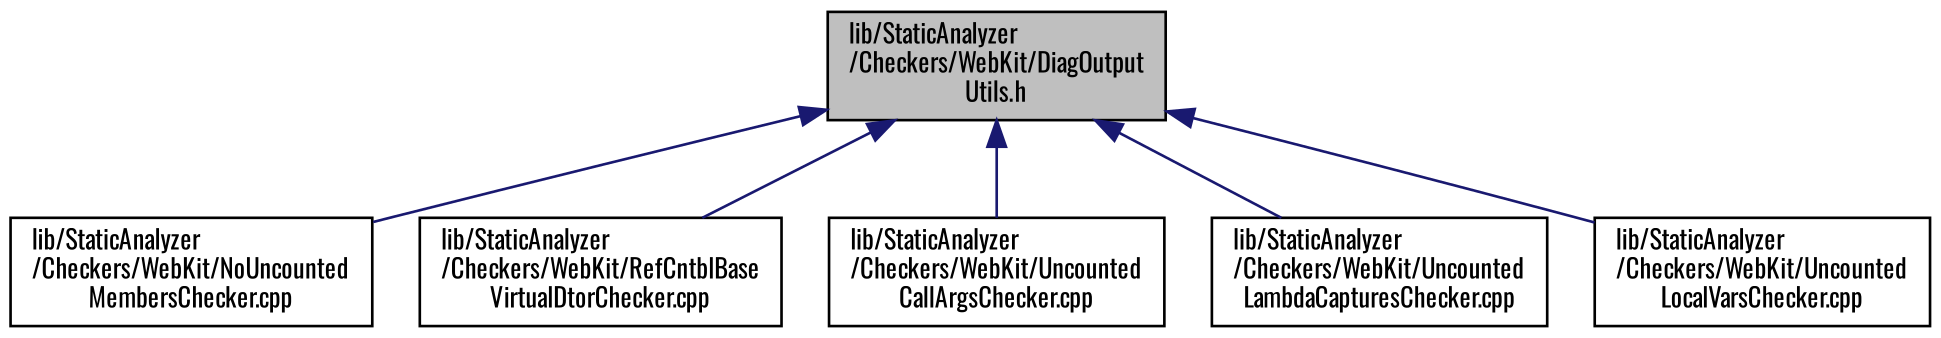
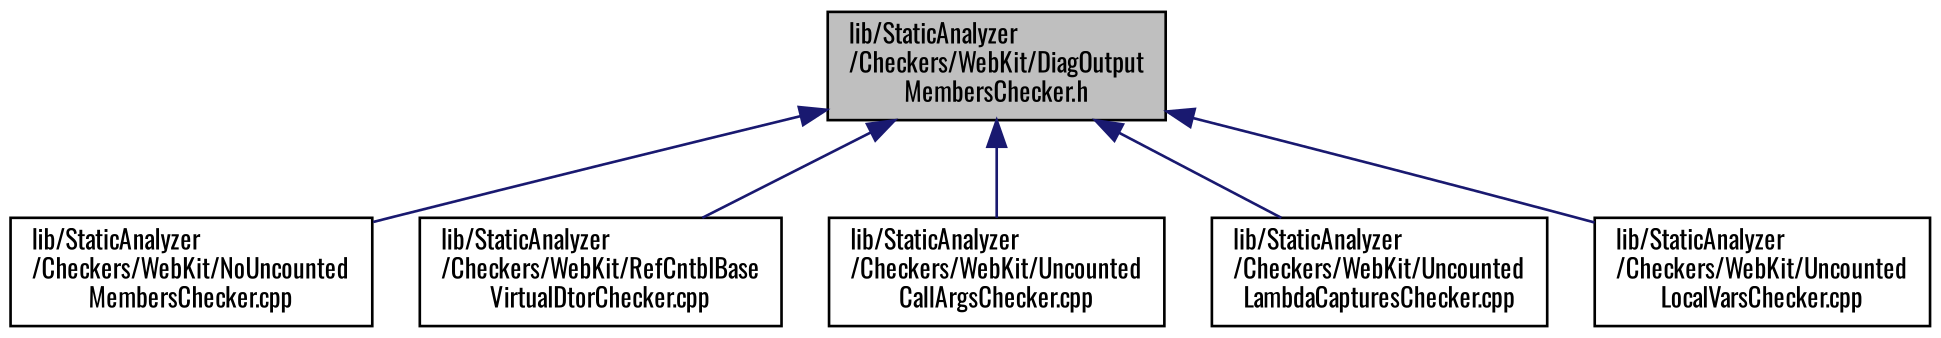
(997, 66) -> (997, 66)
